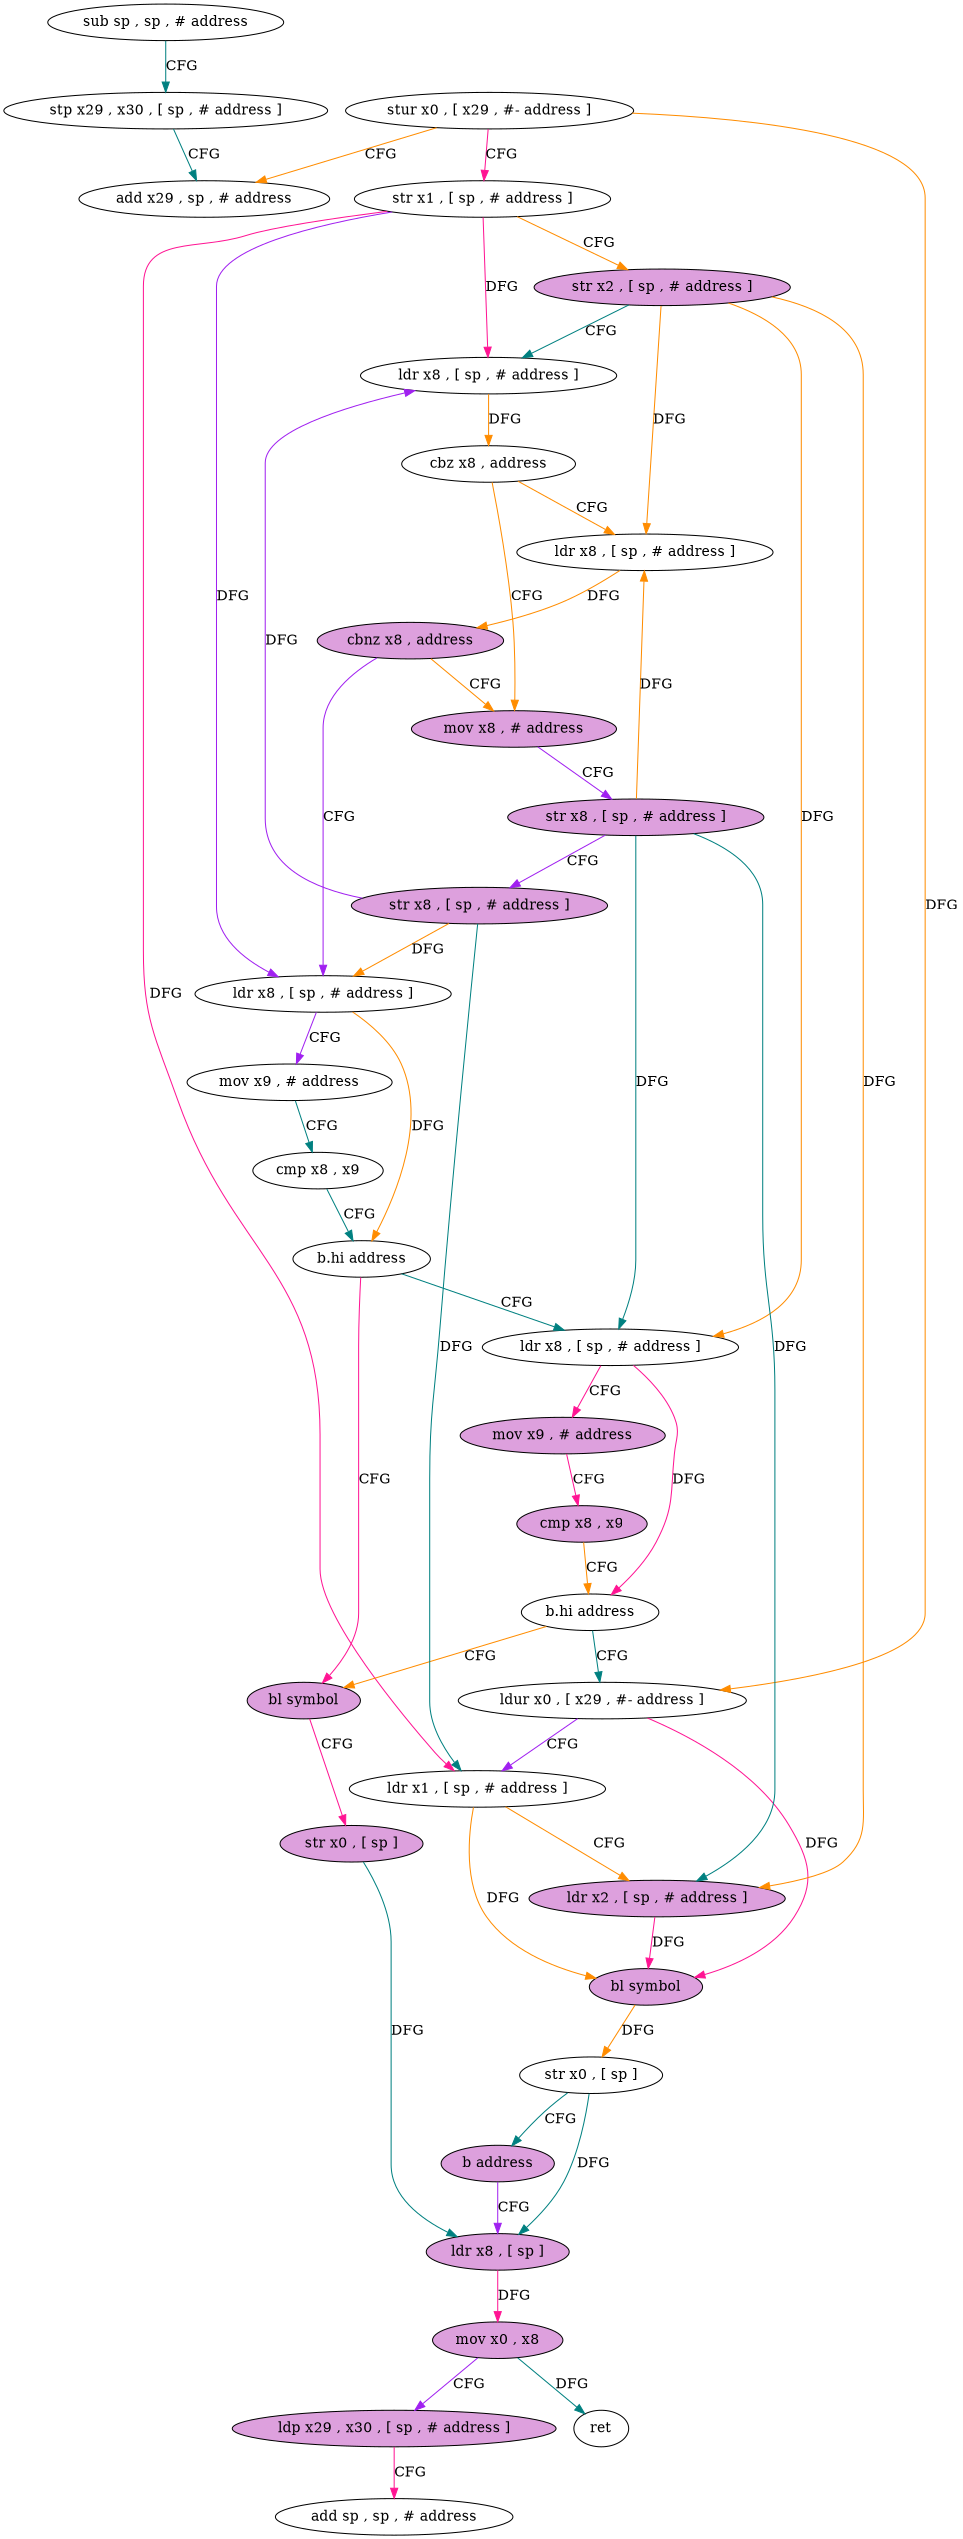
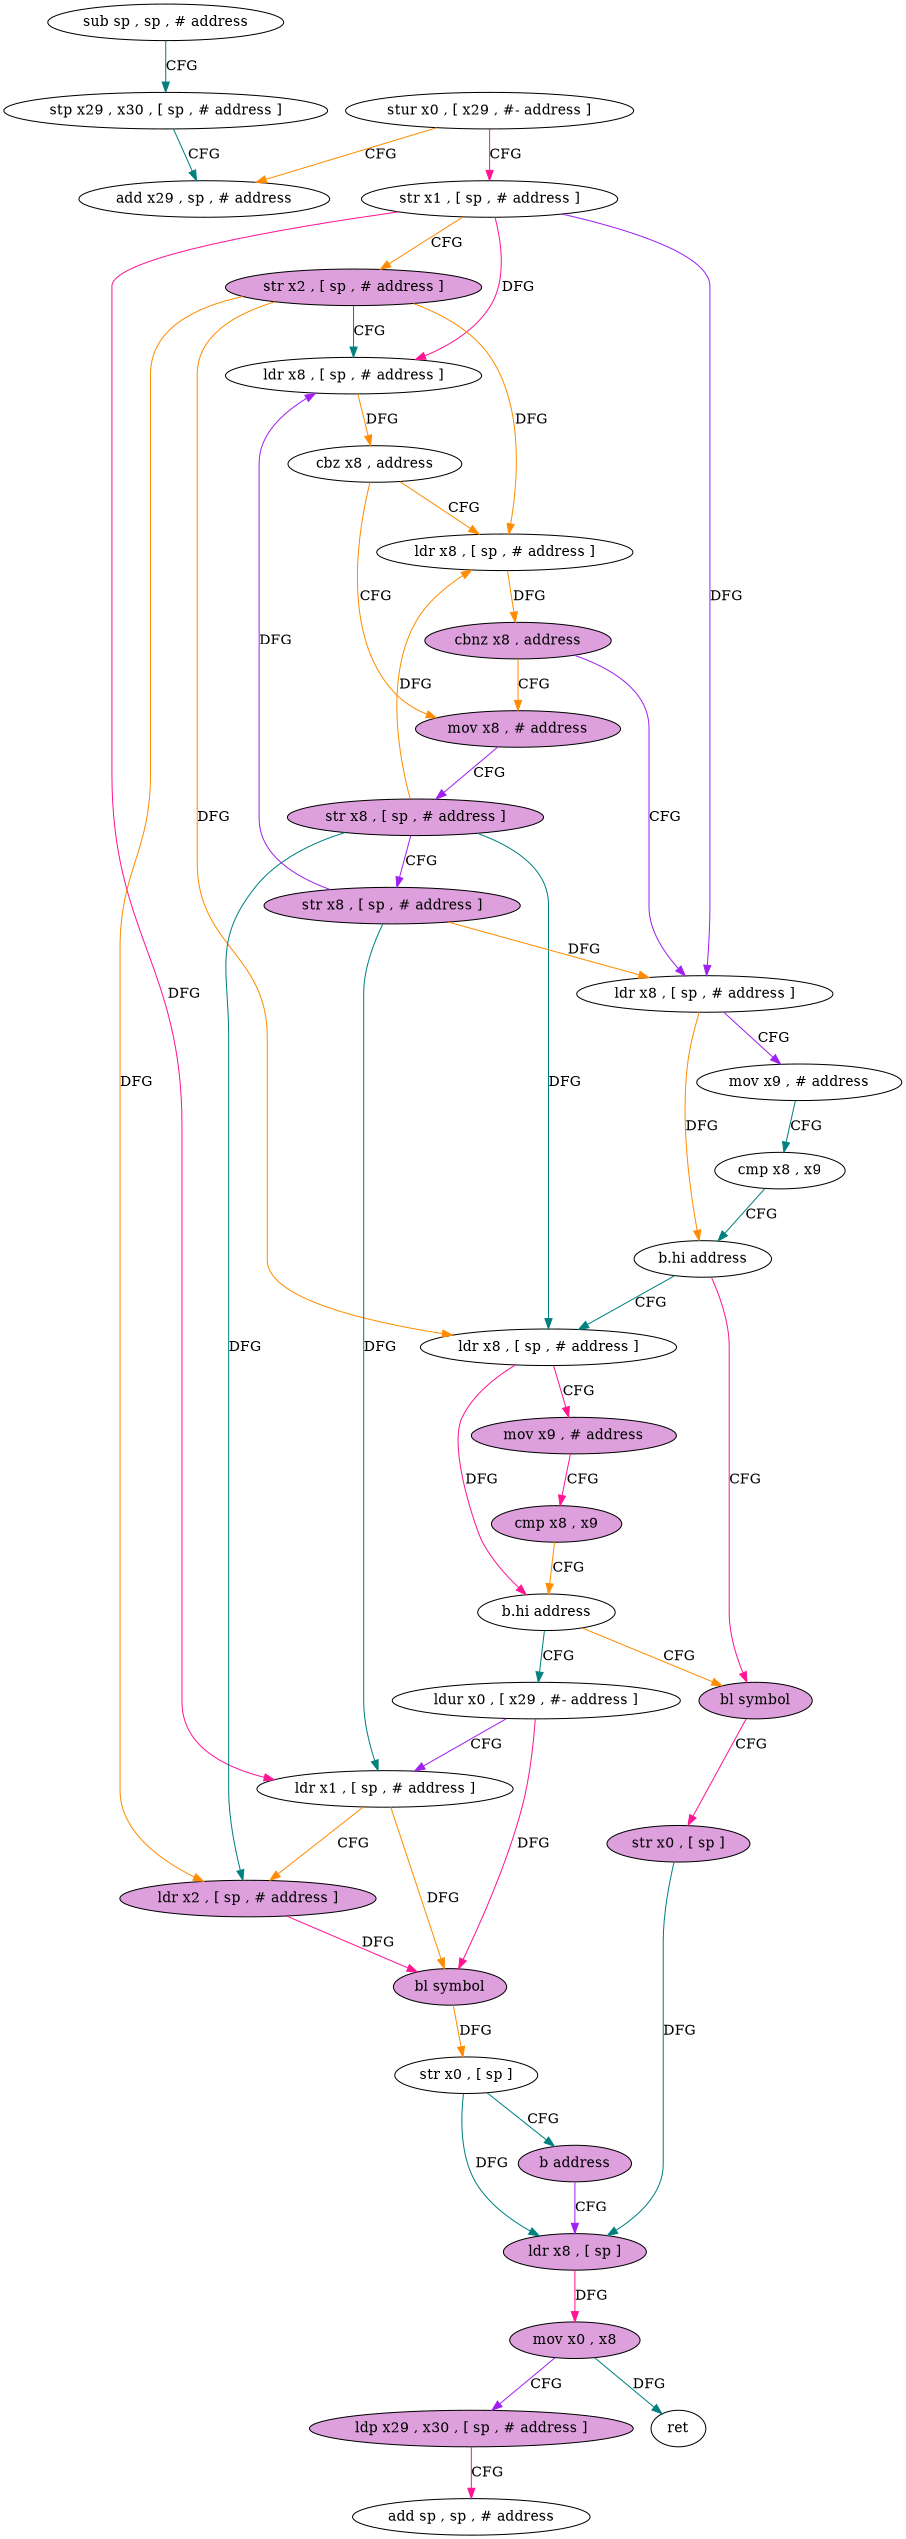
(925, 855) -> none
